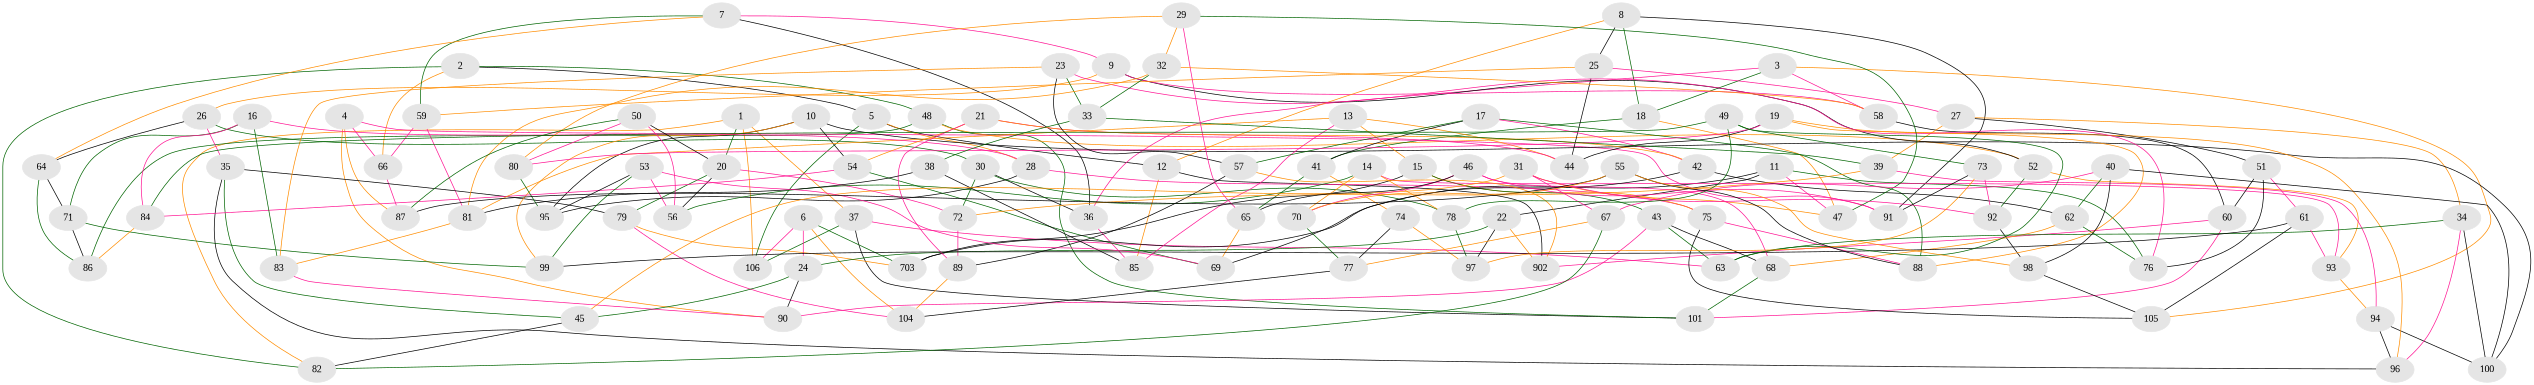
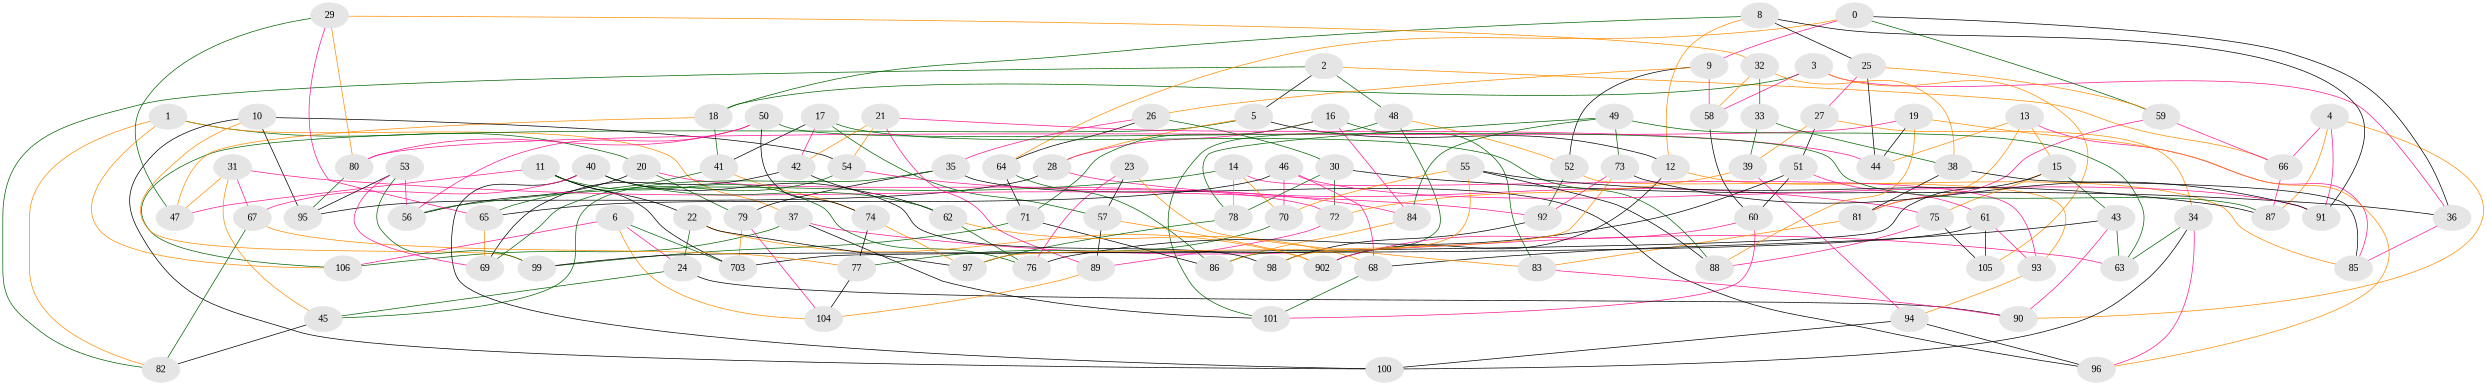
(722, 15) -> (1855, 15)
(766, 87) -> (1841, 83)
(1076, 95) -> none
(684, 144) -> (765, 169)
(2085, 292) -> none
